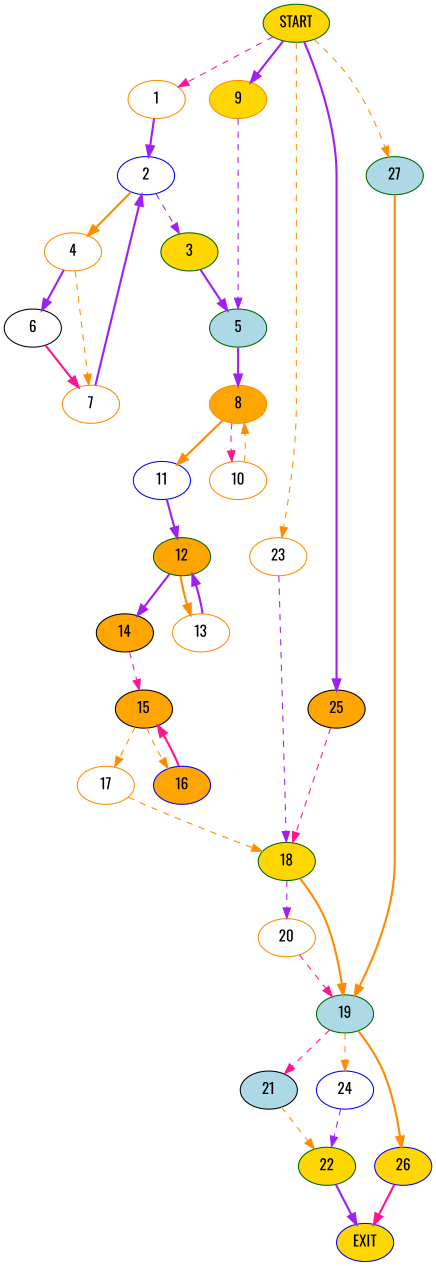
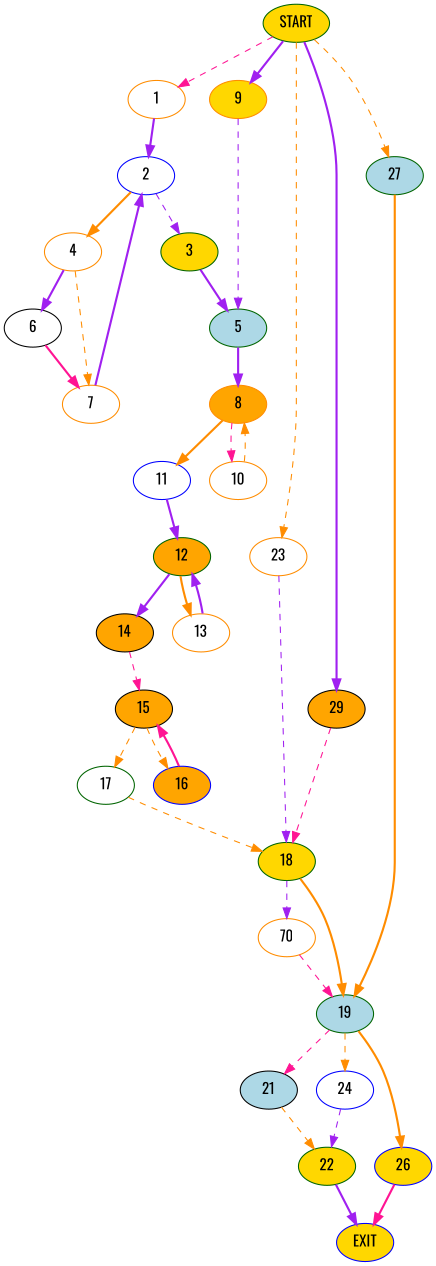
(337, 709) -> (337, 709)
(106, 785) -> (106, 785)
(287, 938) -> (287, 938)
